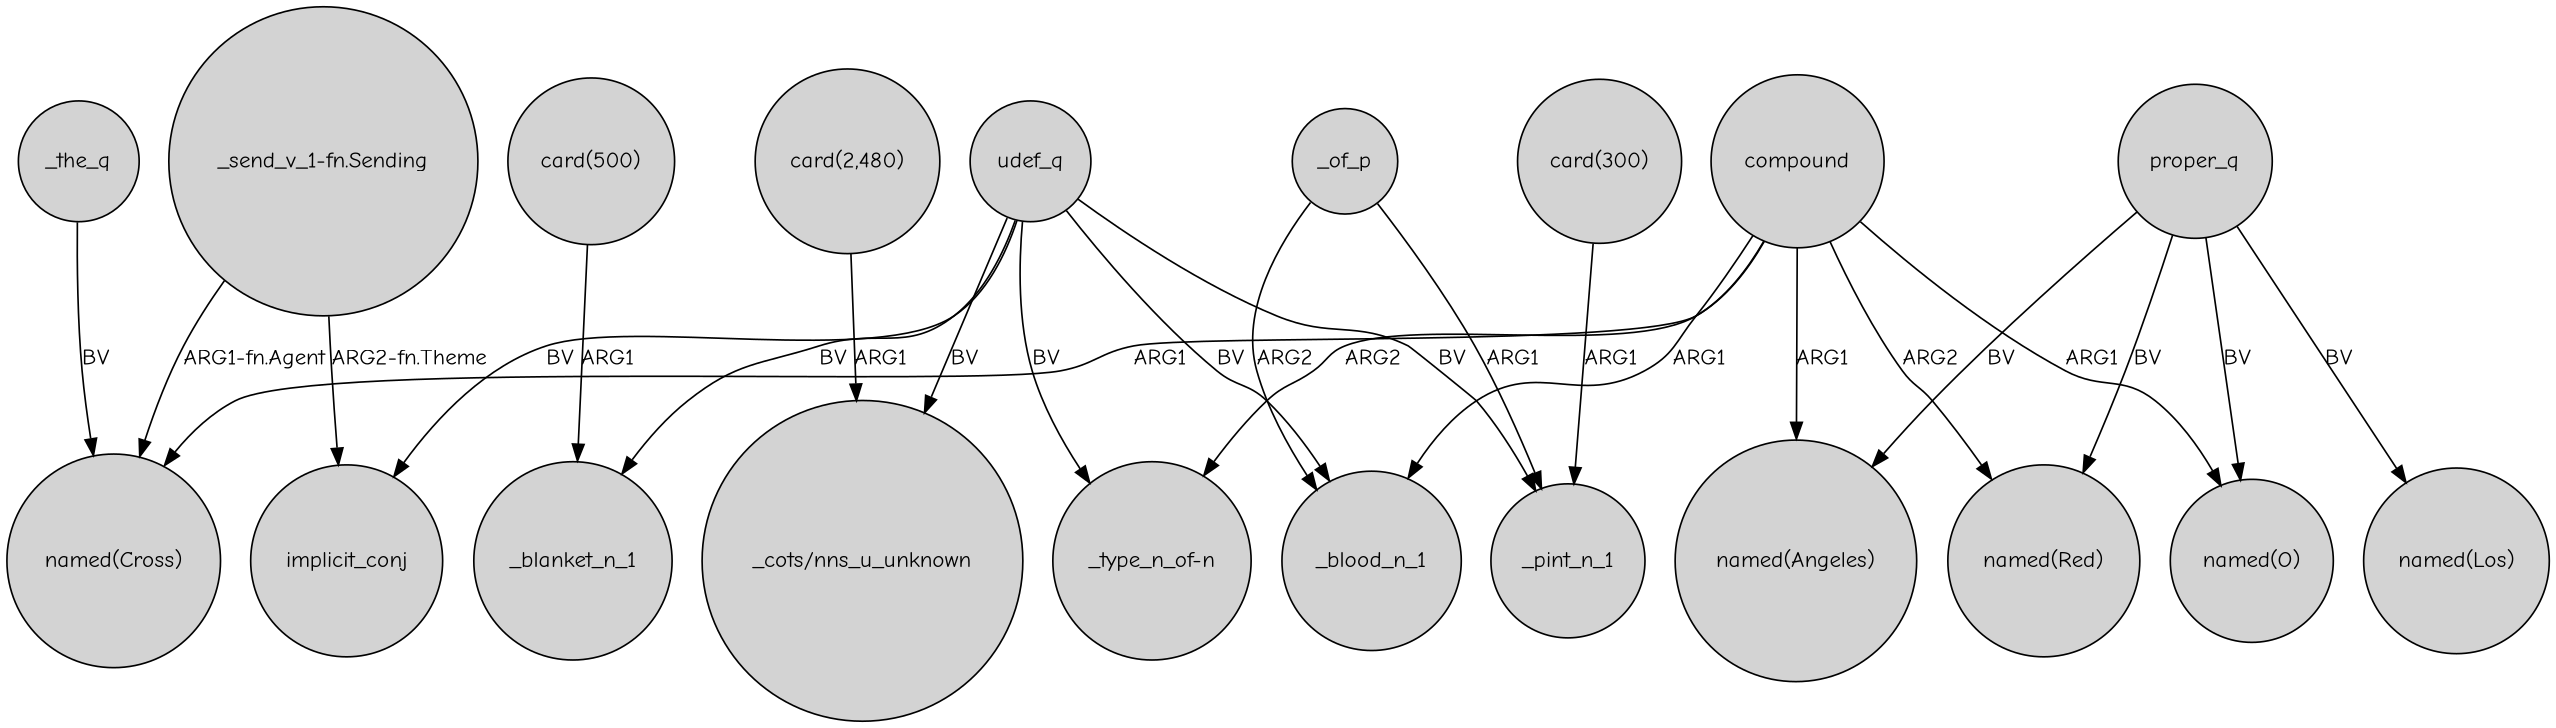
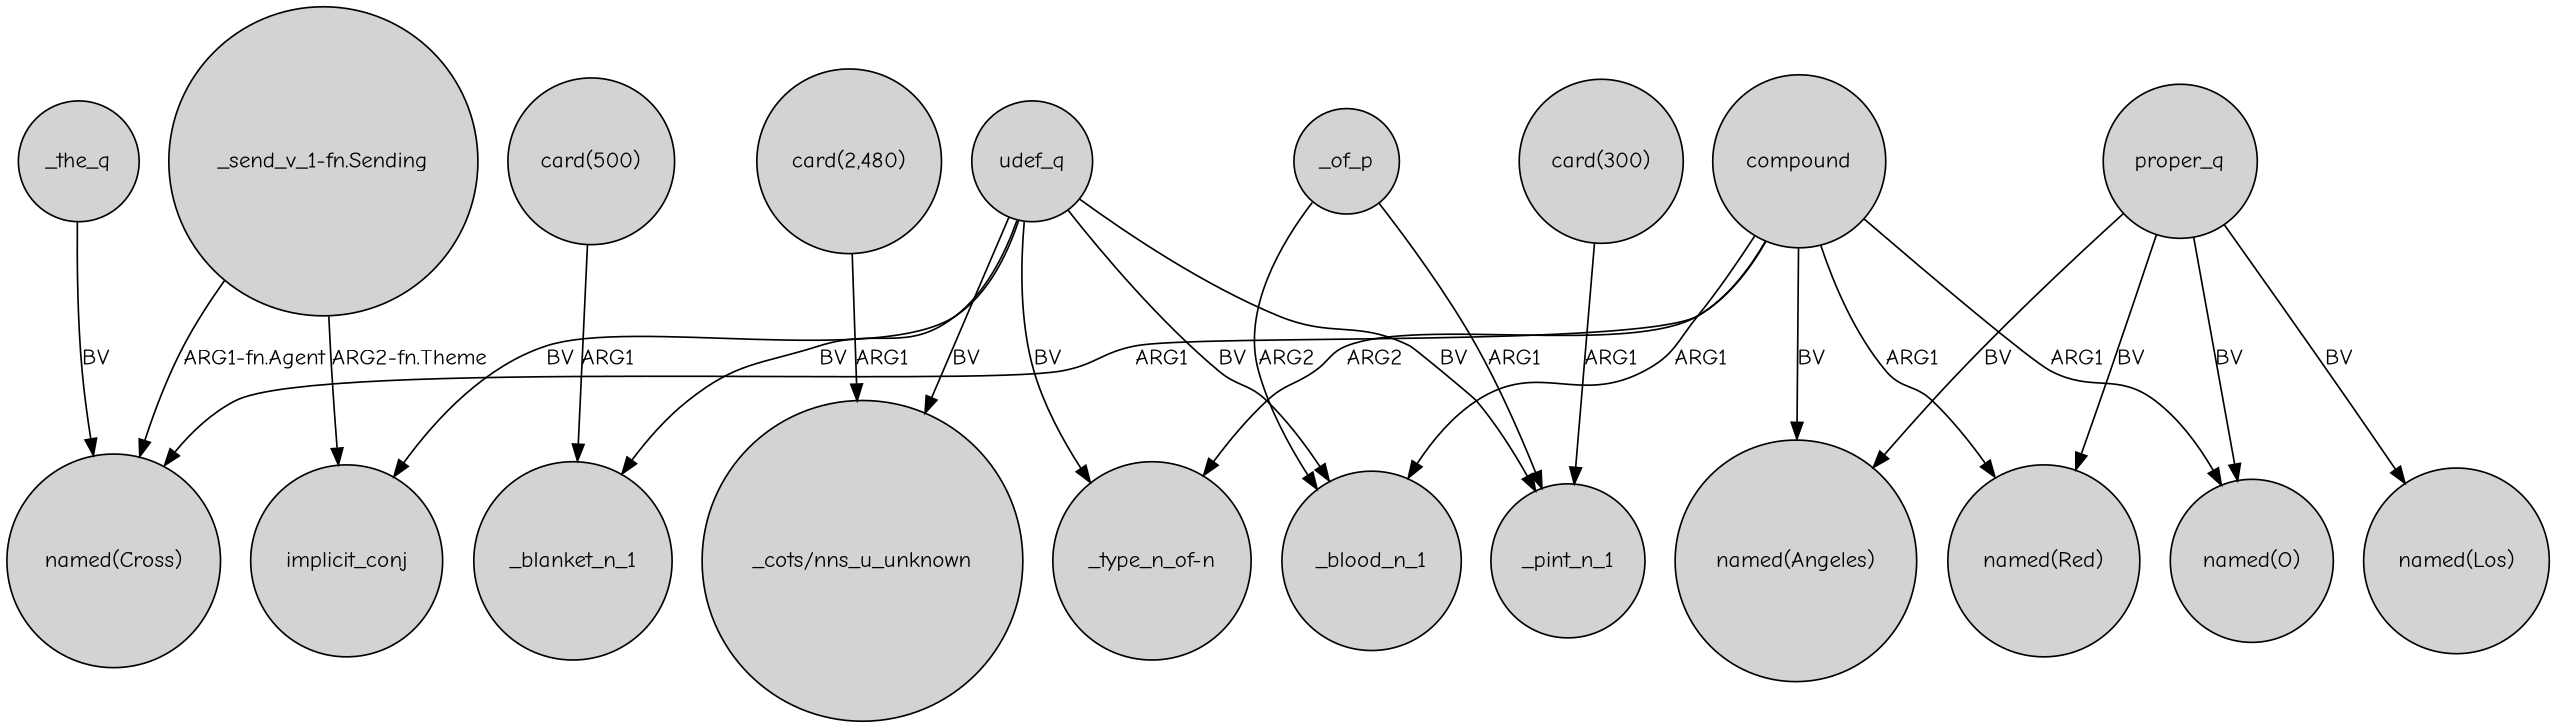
(1822, 358) -> (1812, 358)
(1931, 358) -> (1912, 358)
